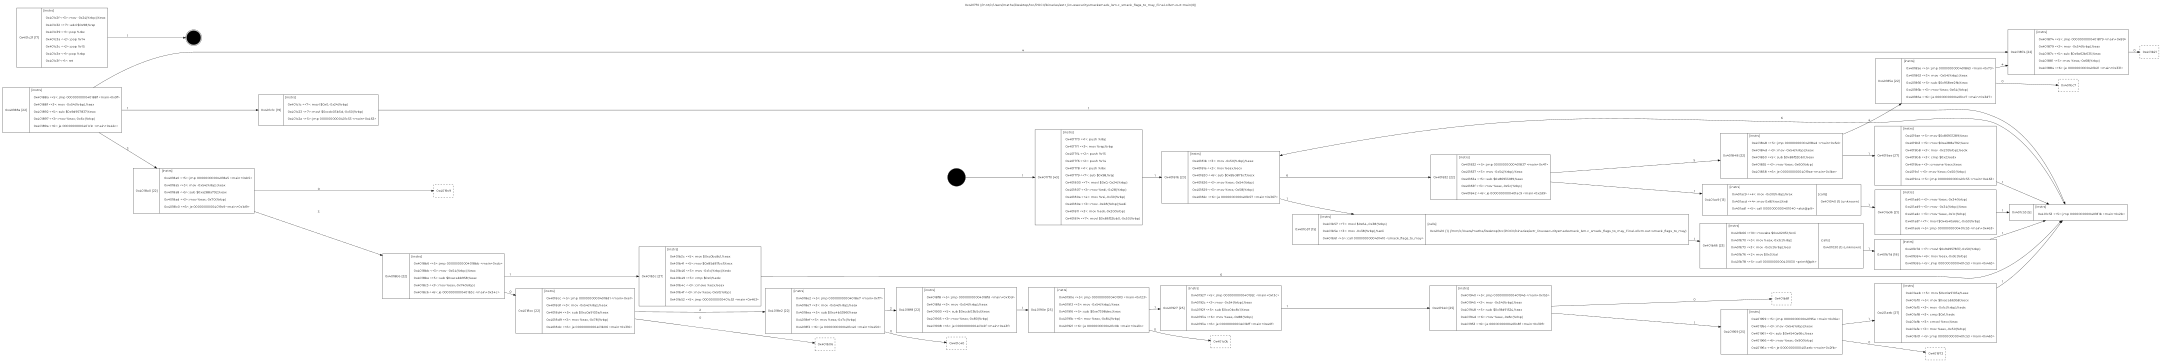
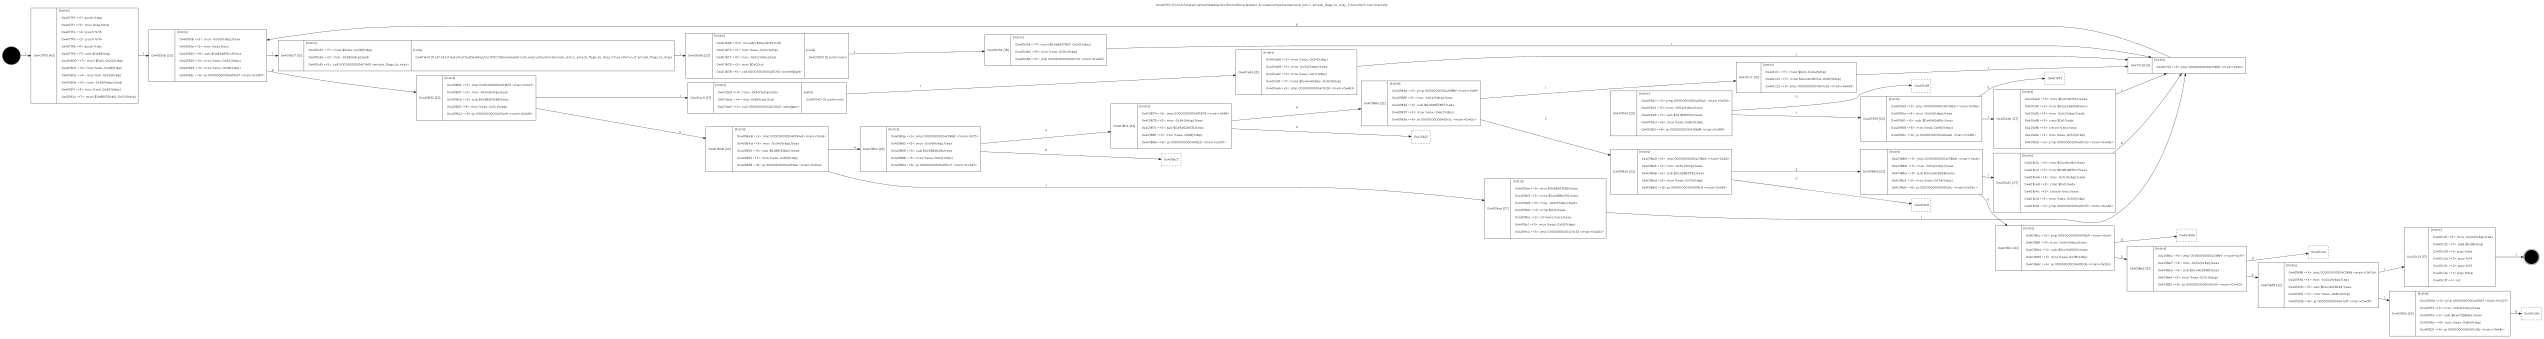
(1046, 52) -> (1295, 115)
none -> (2390, 270)
(1221, 308) -> none
